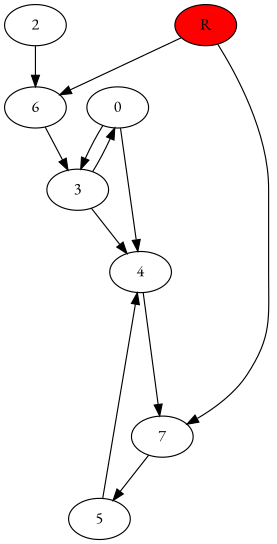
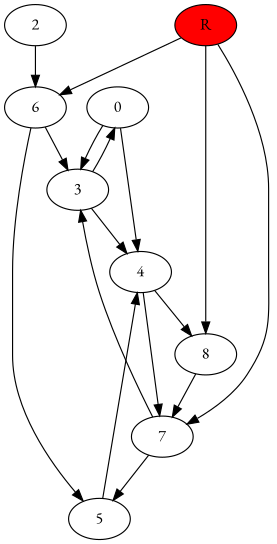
none -> (13, 318)
none -> (110, 322)
none -> (206, 354)
